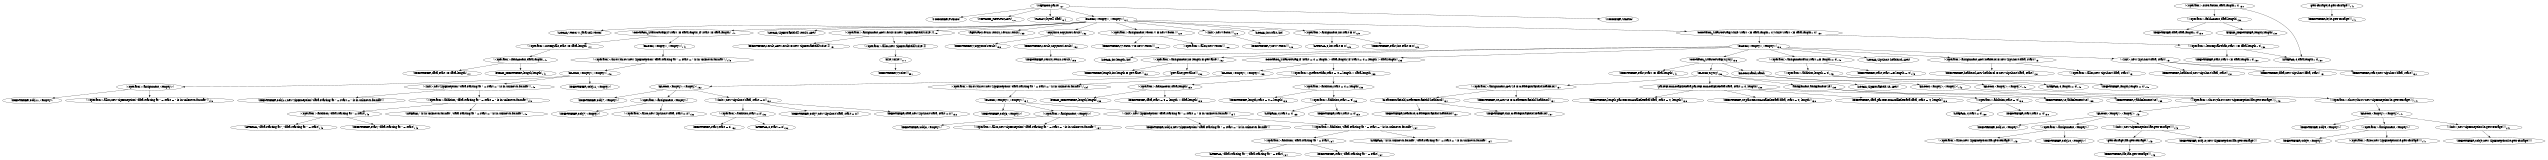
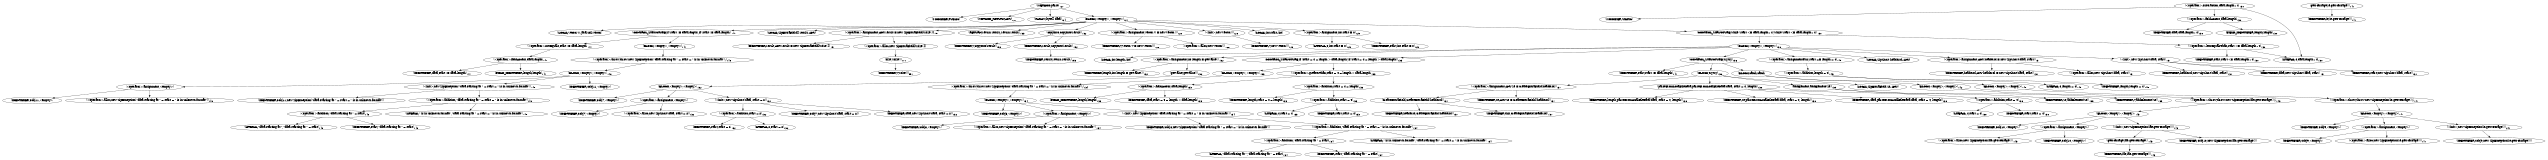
(1334, 13) -> (1908, 13)
none -> (1059, 39)
(1886, 74) -> none
